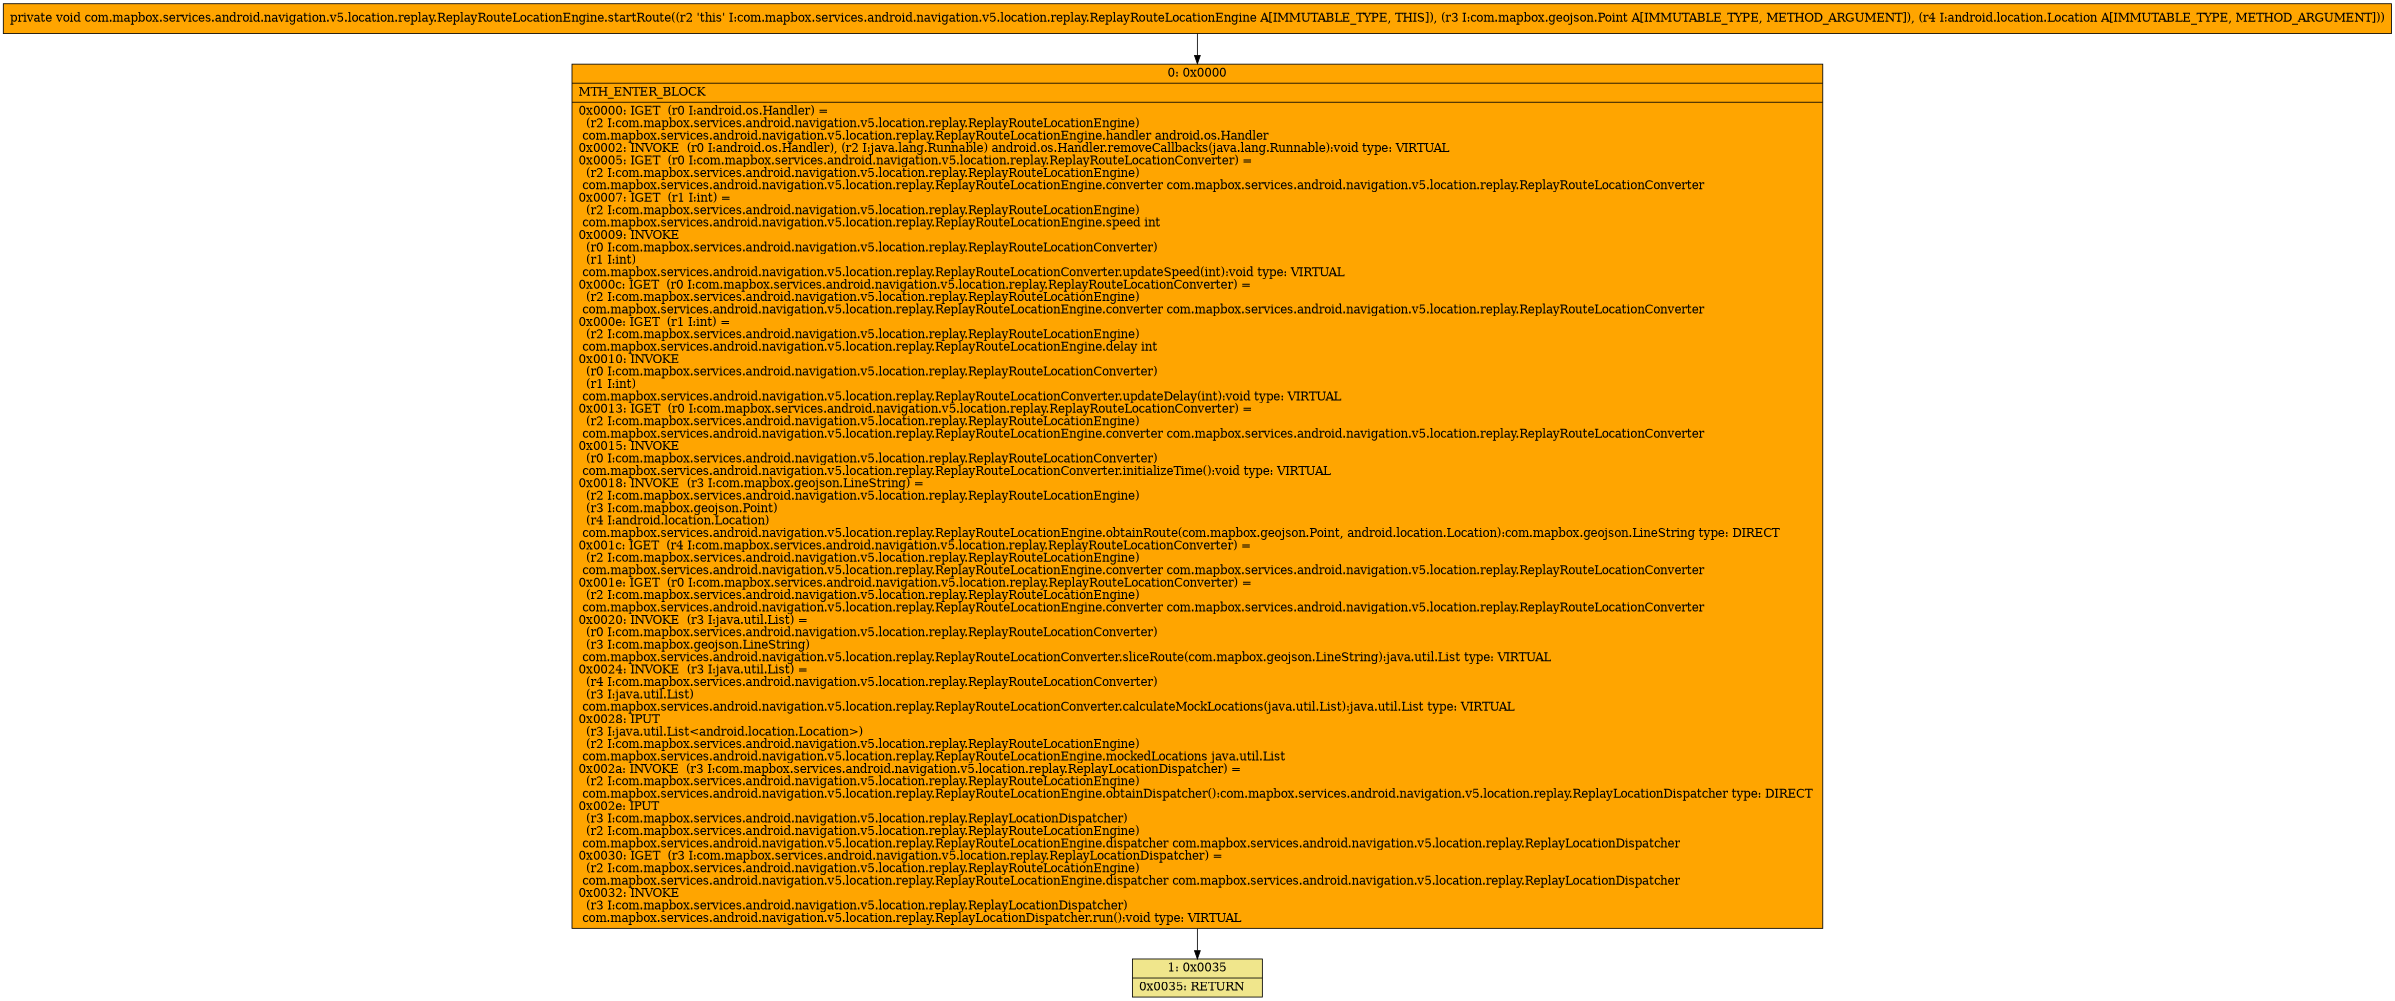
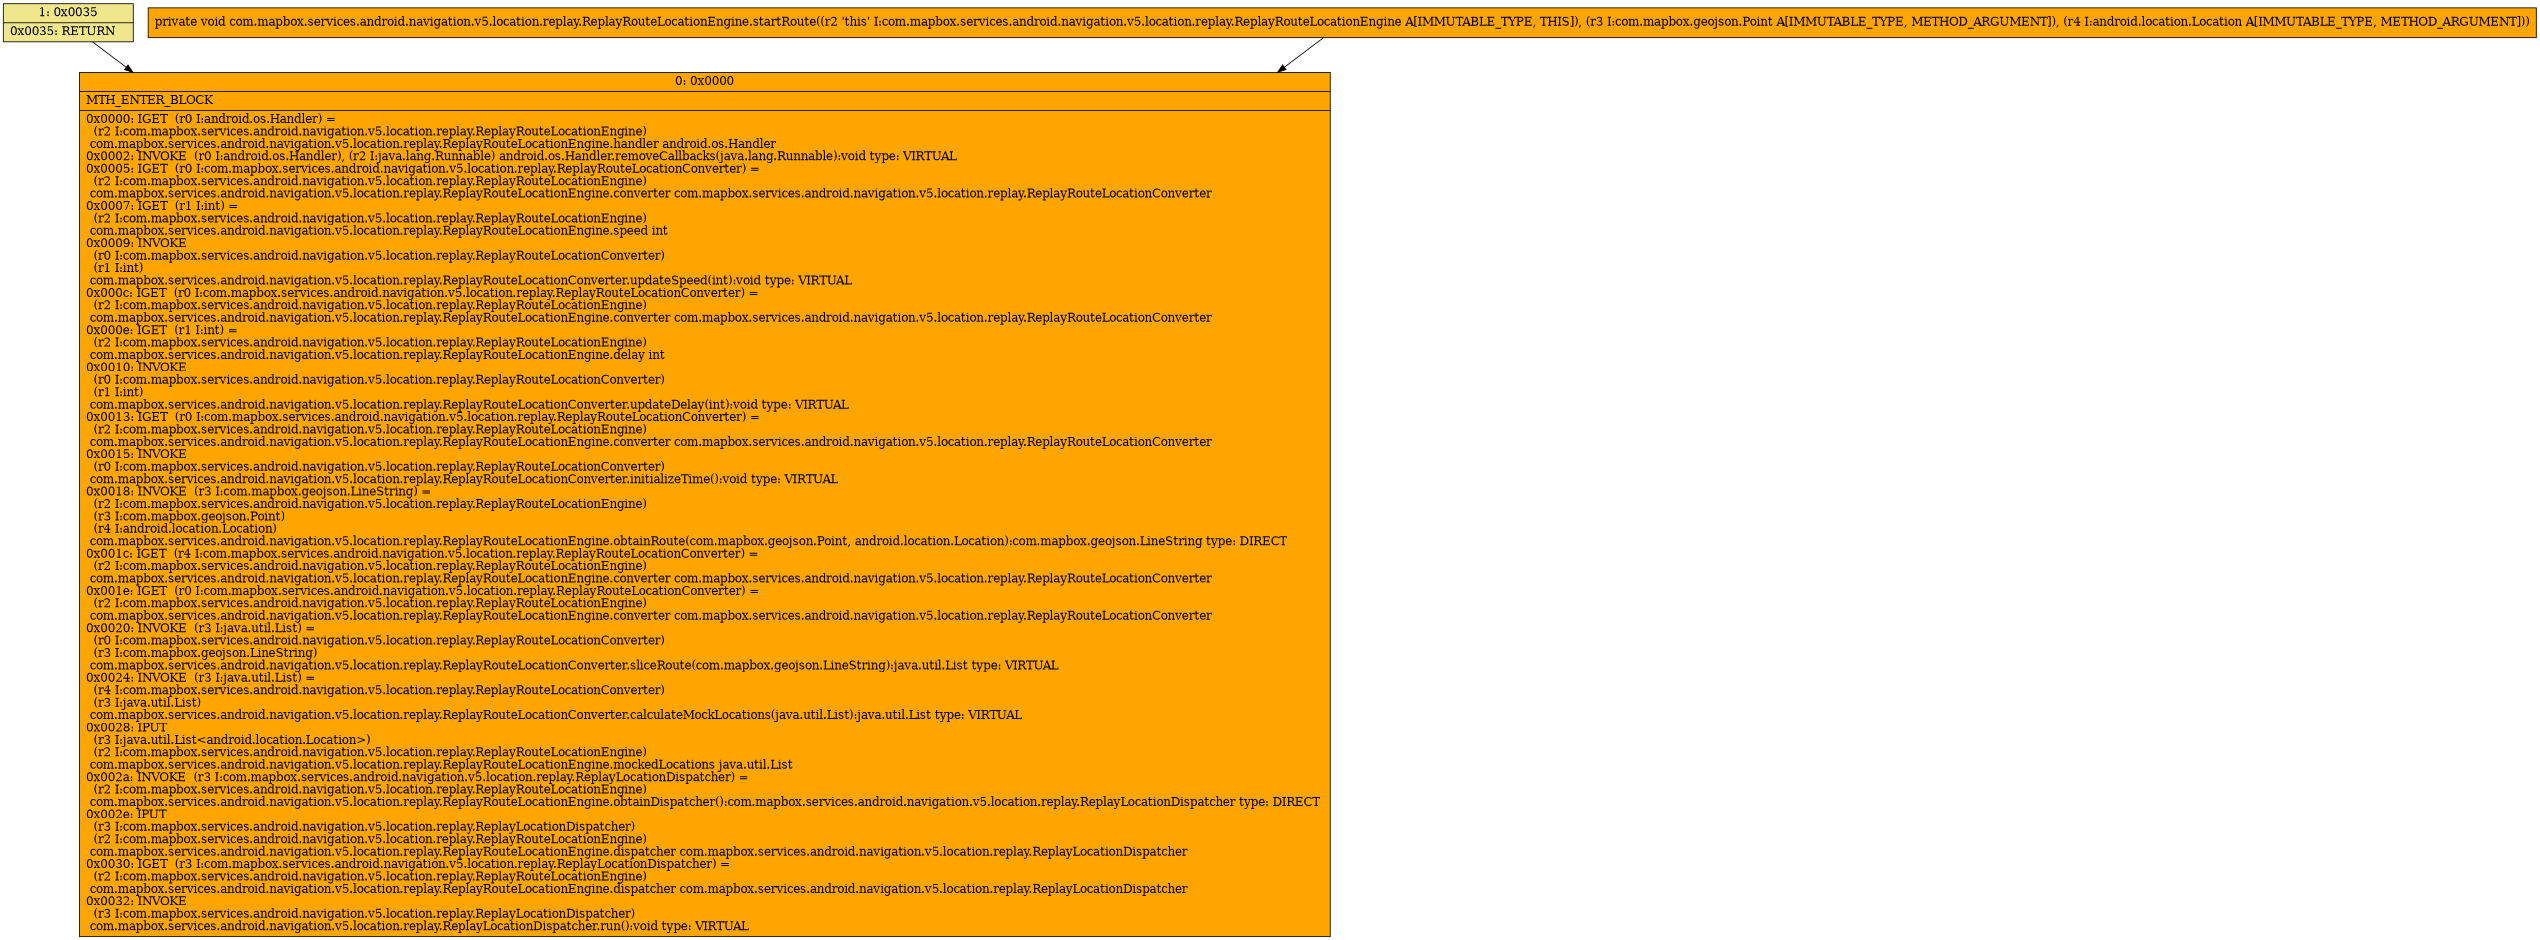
(1197, 940) -> (109, 55)
